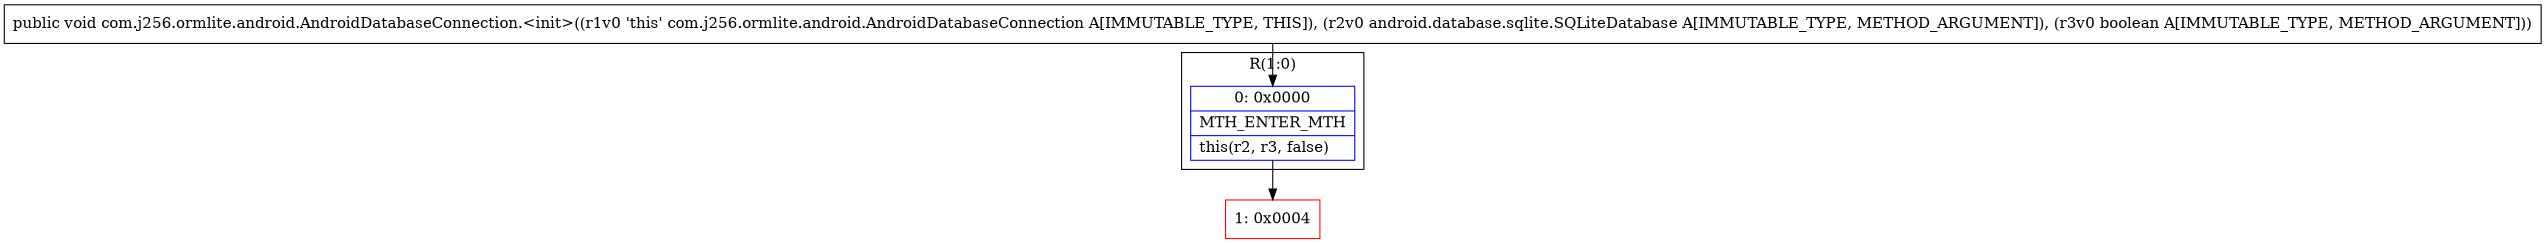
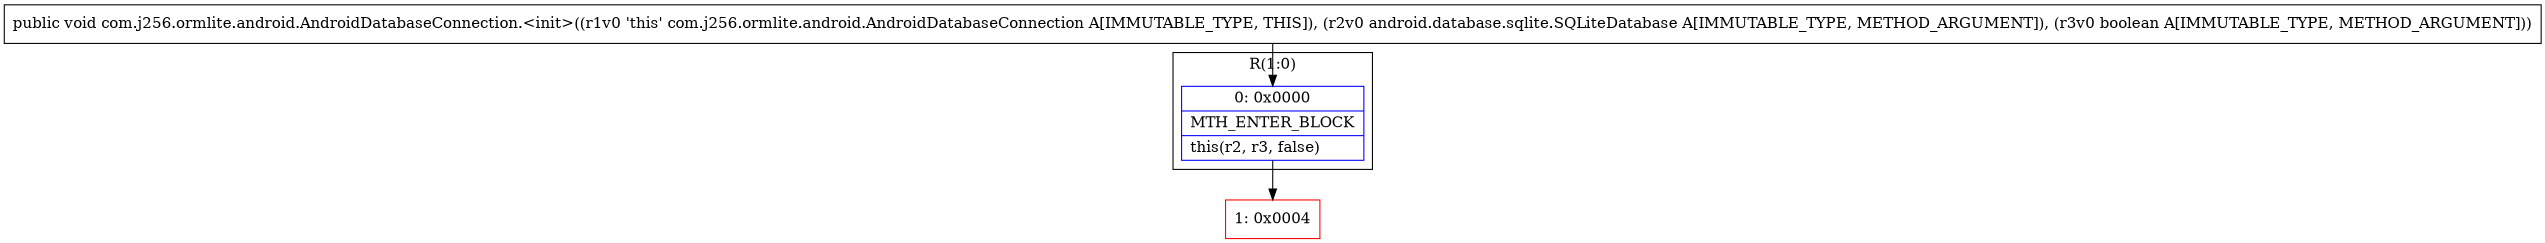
(1273, 123) -> (1273, 123)
